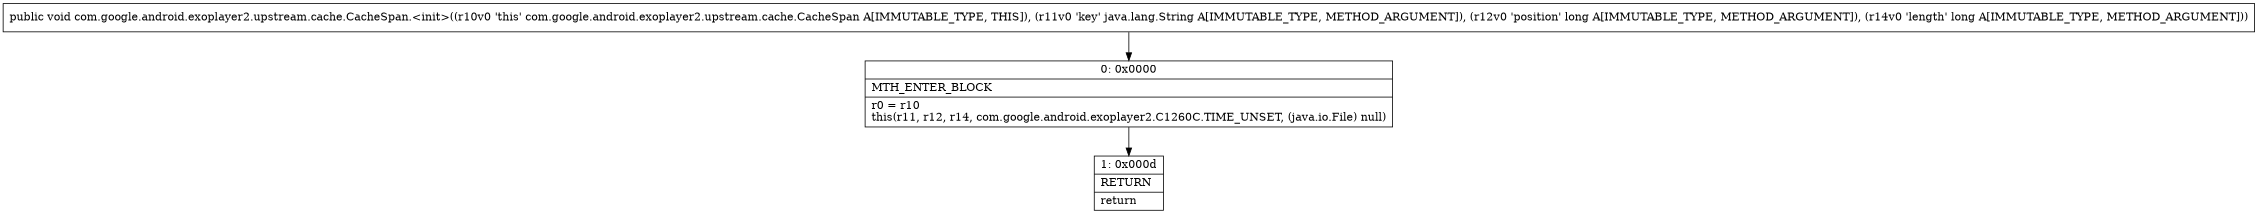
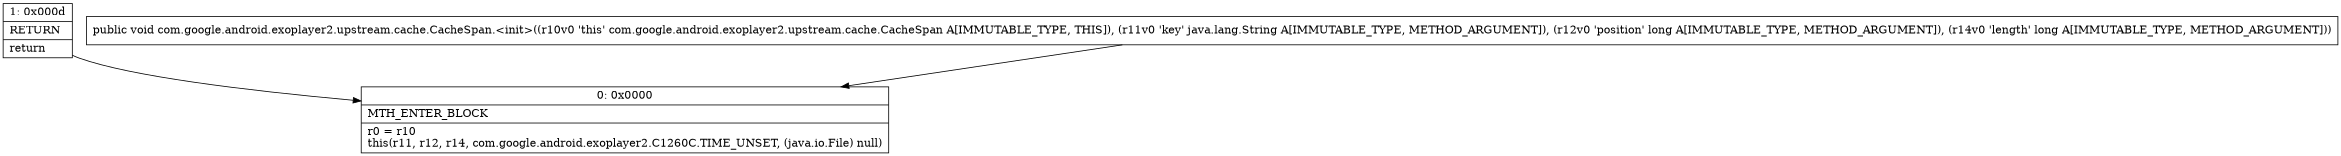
(1129, 138) -> (211, 85)
